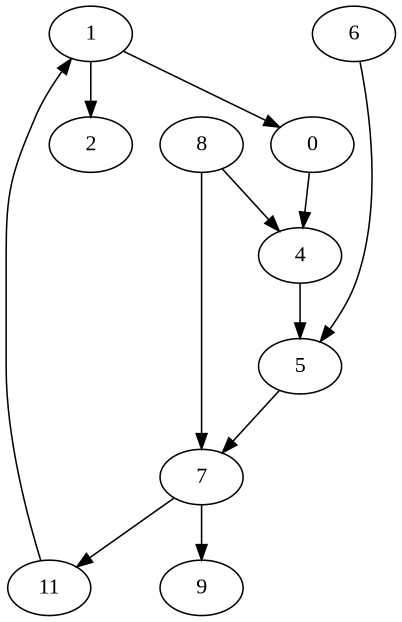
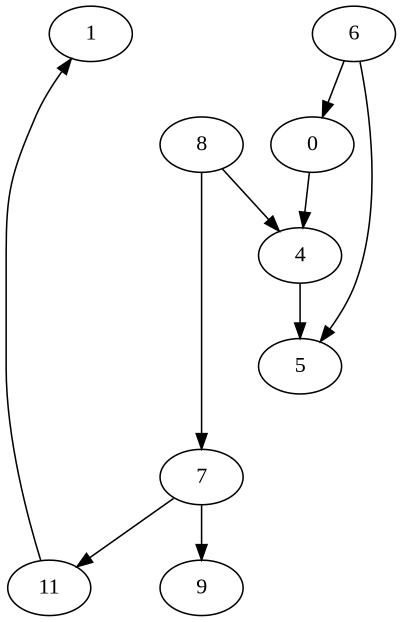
(194, 86) -> (336, 82)
(91, 145) -> none
(256, 416) -> none
